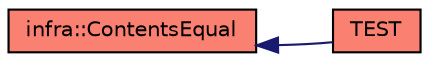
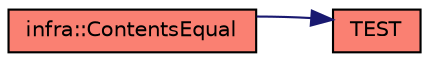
(305, 44) -> (284, 17)
